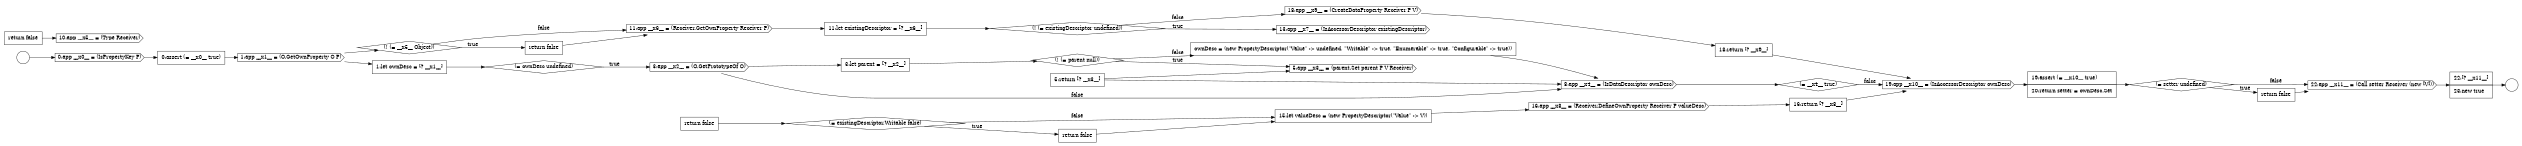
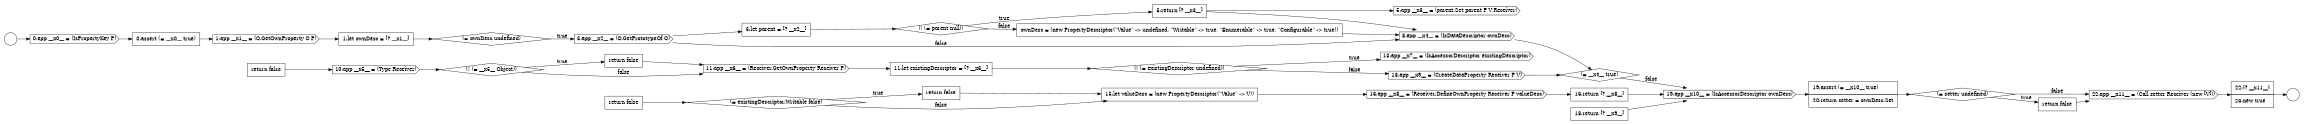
(1567, 26) -> (1541, 75)
(360, 52) -> (428, 70)
(1201, 64) -> (1057, 17)
